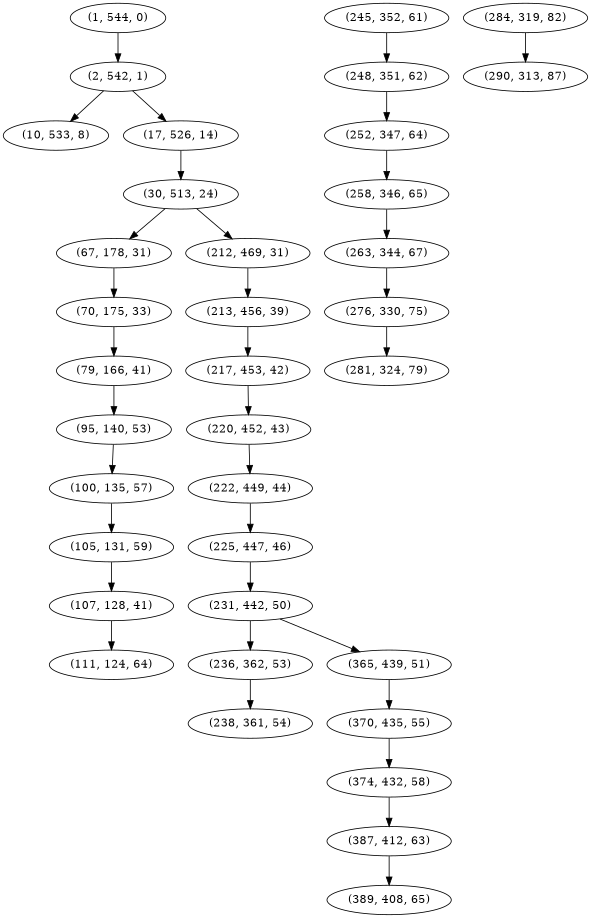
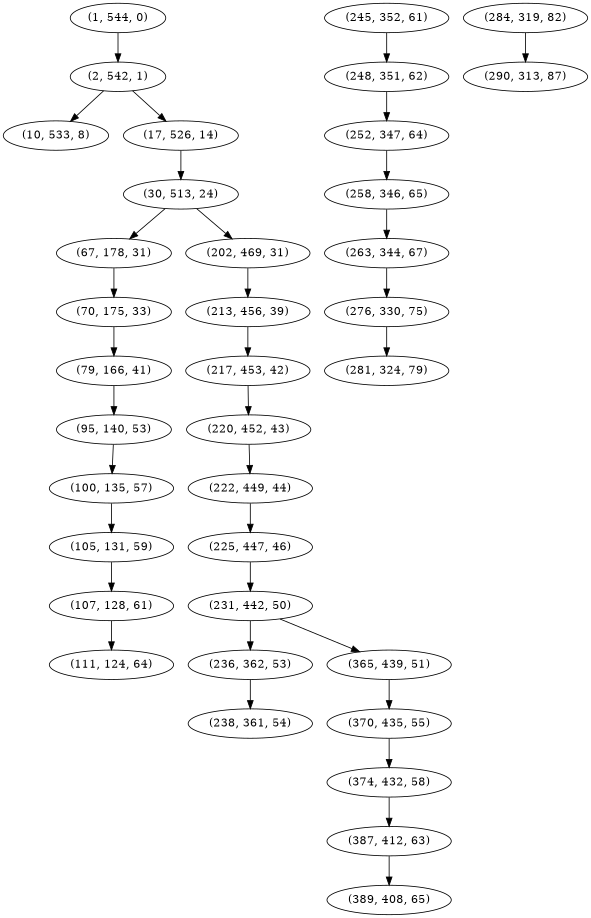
(248, 253) -> (248, 253)
(111, 606) -> (111, 606)
